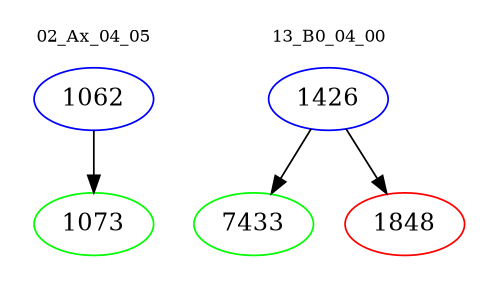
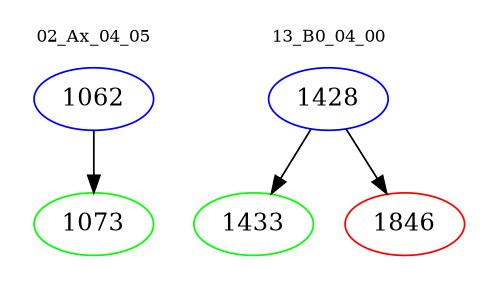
(328, 99) -> (328, 99)
(254, 224) -> (254, 224)
(405, 224) -> (405, 224)
